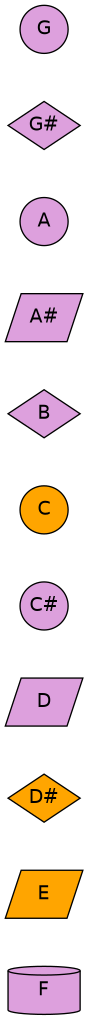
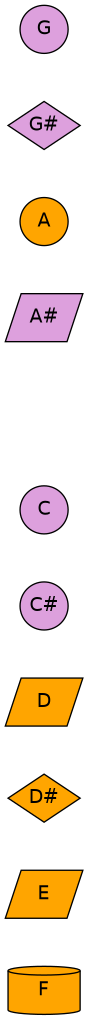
(44, 222) -> (44, 222)
(44, 414) -> none
(44, 510) -> (44, 510)
(44, 702) -> (44, 702)
(44, 990) -> (44, 990)
